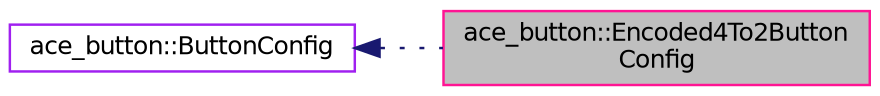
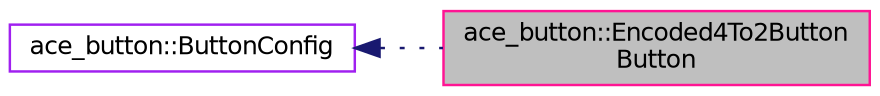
(657, 48) -> (657, 48)
